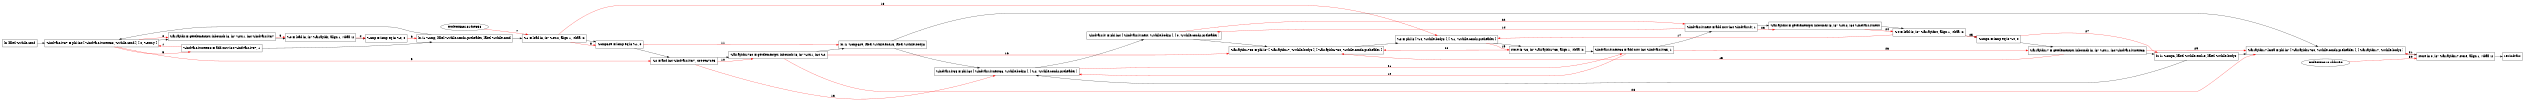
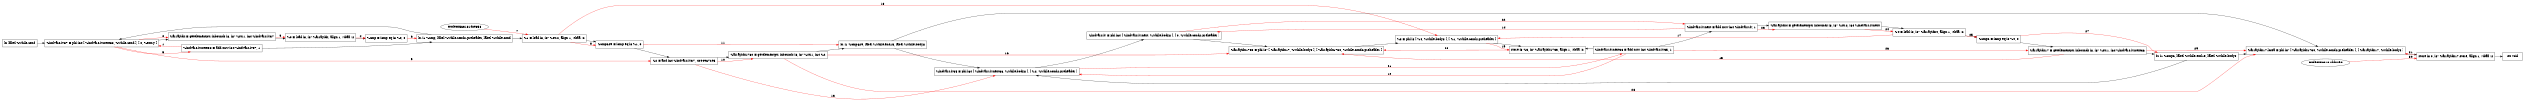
(1588, 51) -> (1590, 49)
(2512, 56) -> (2512, 56)
